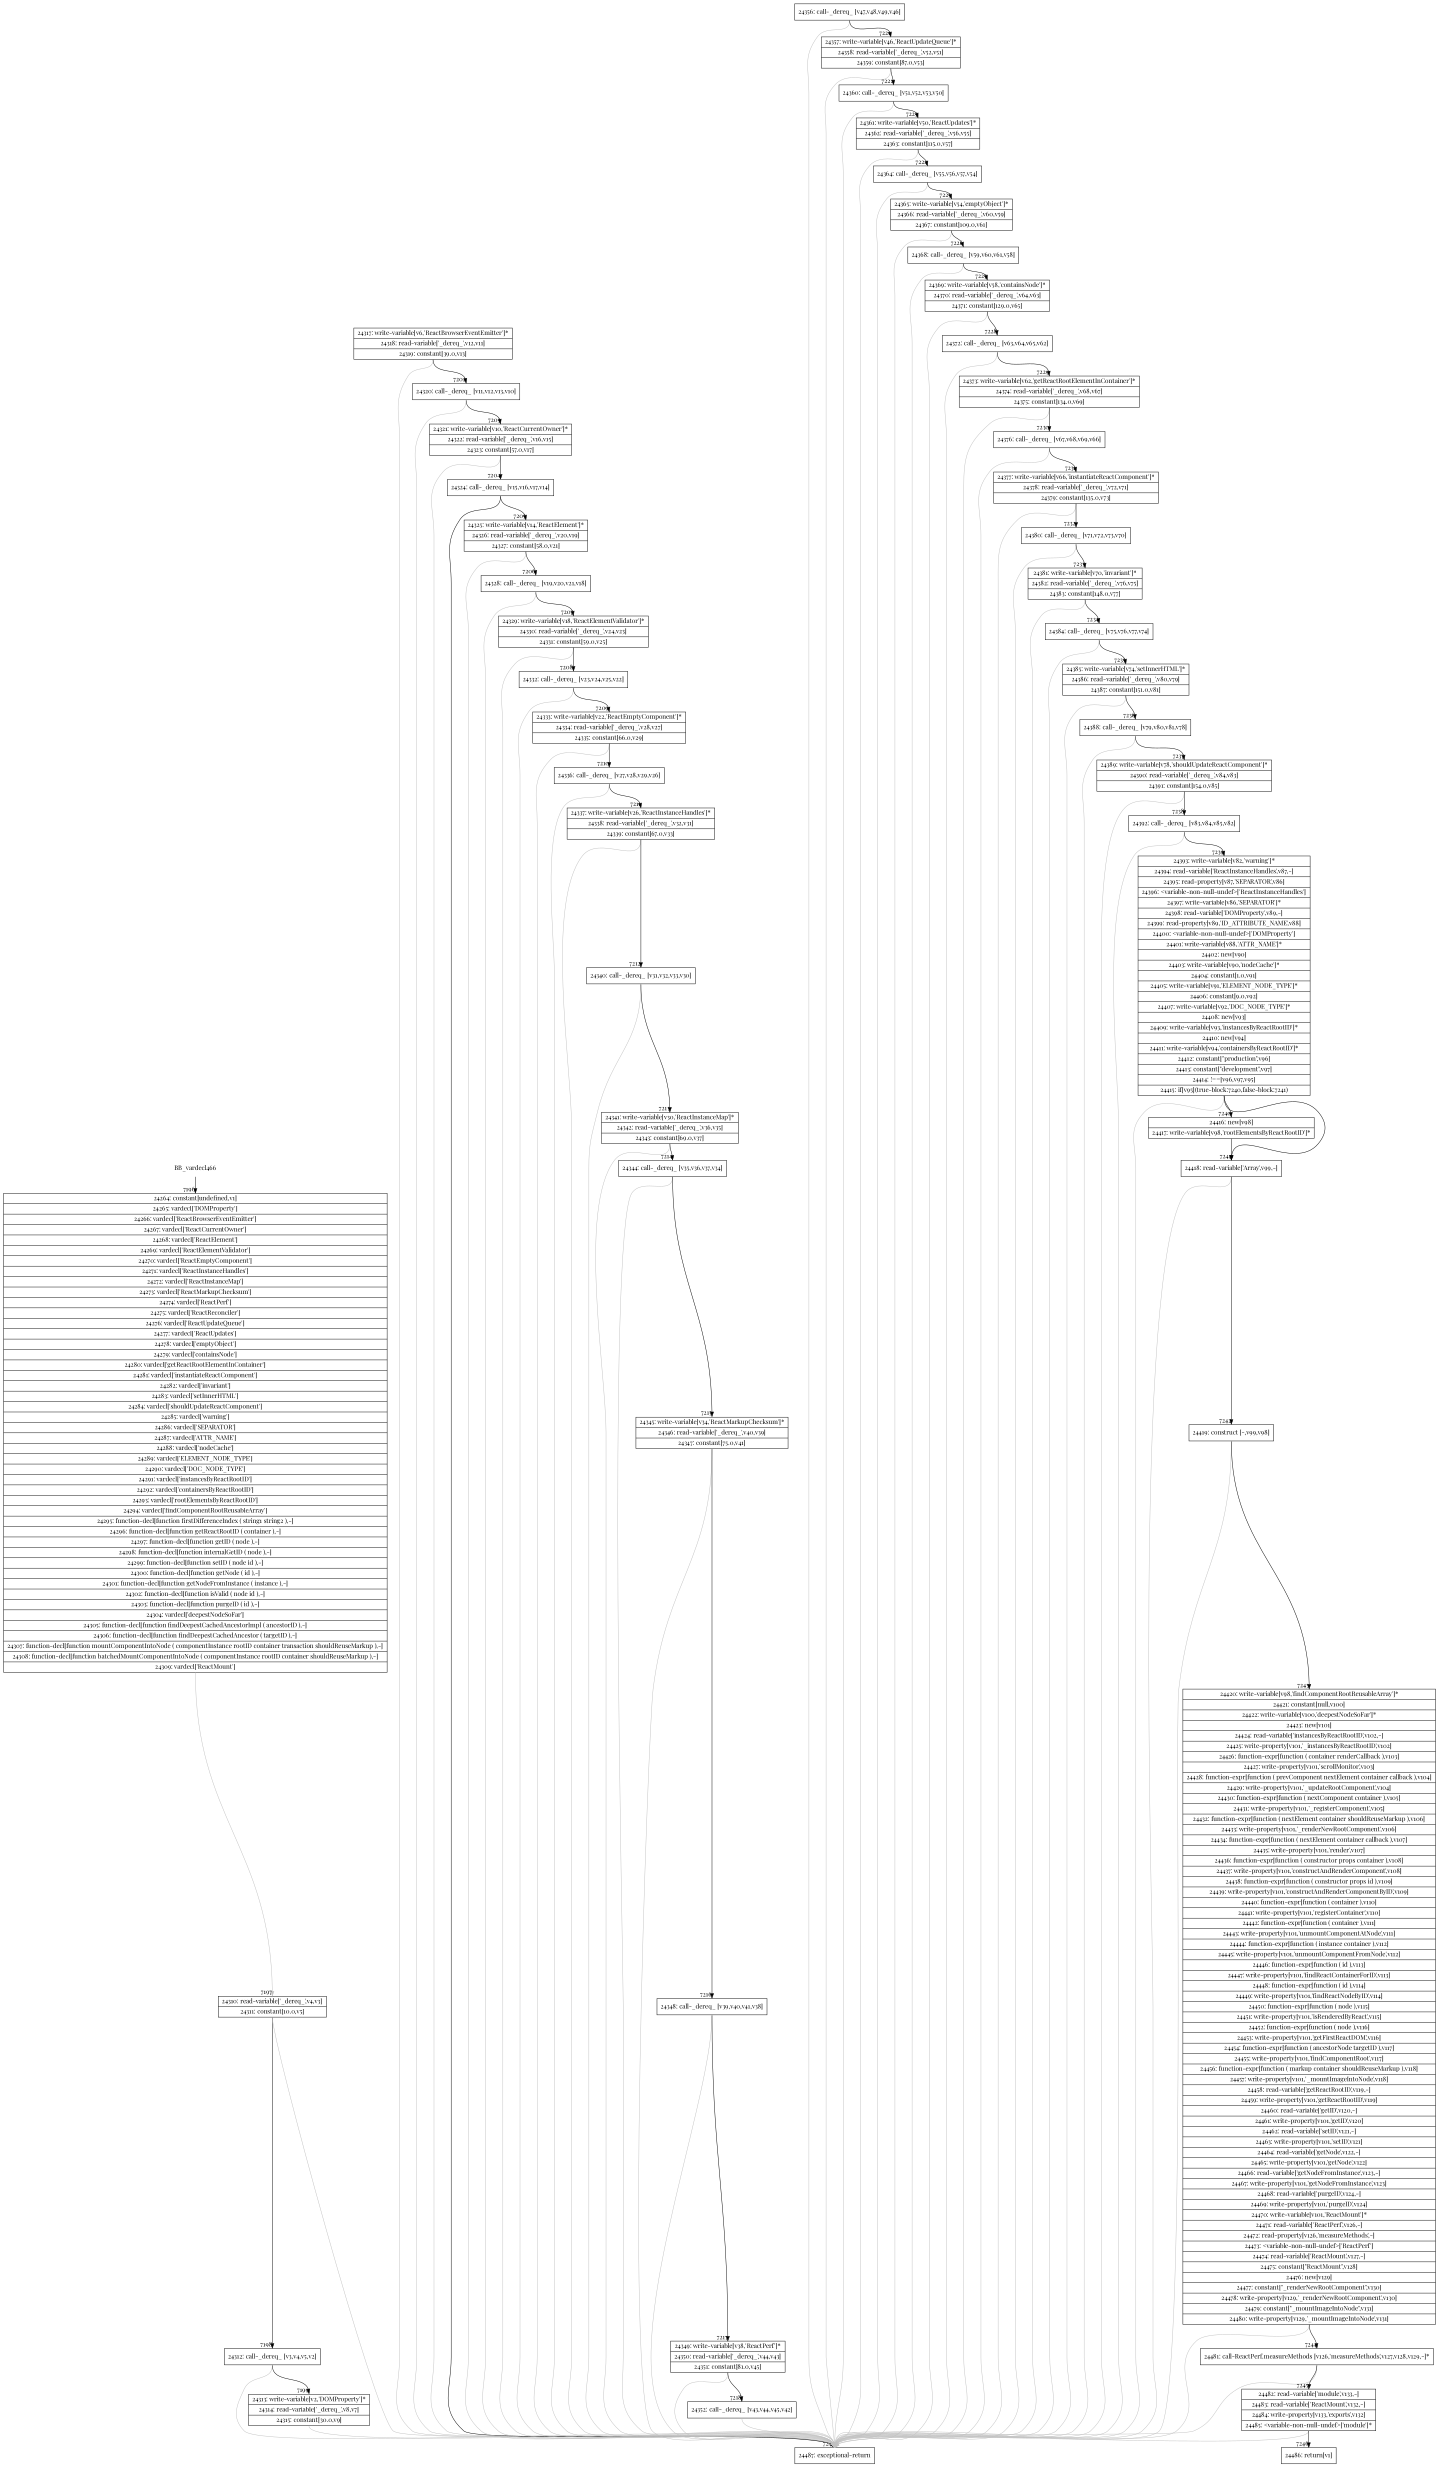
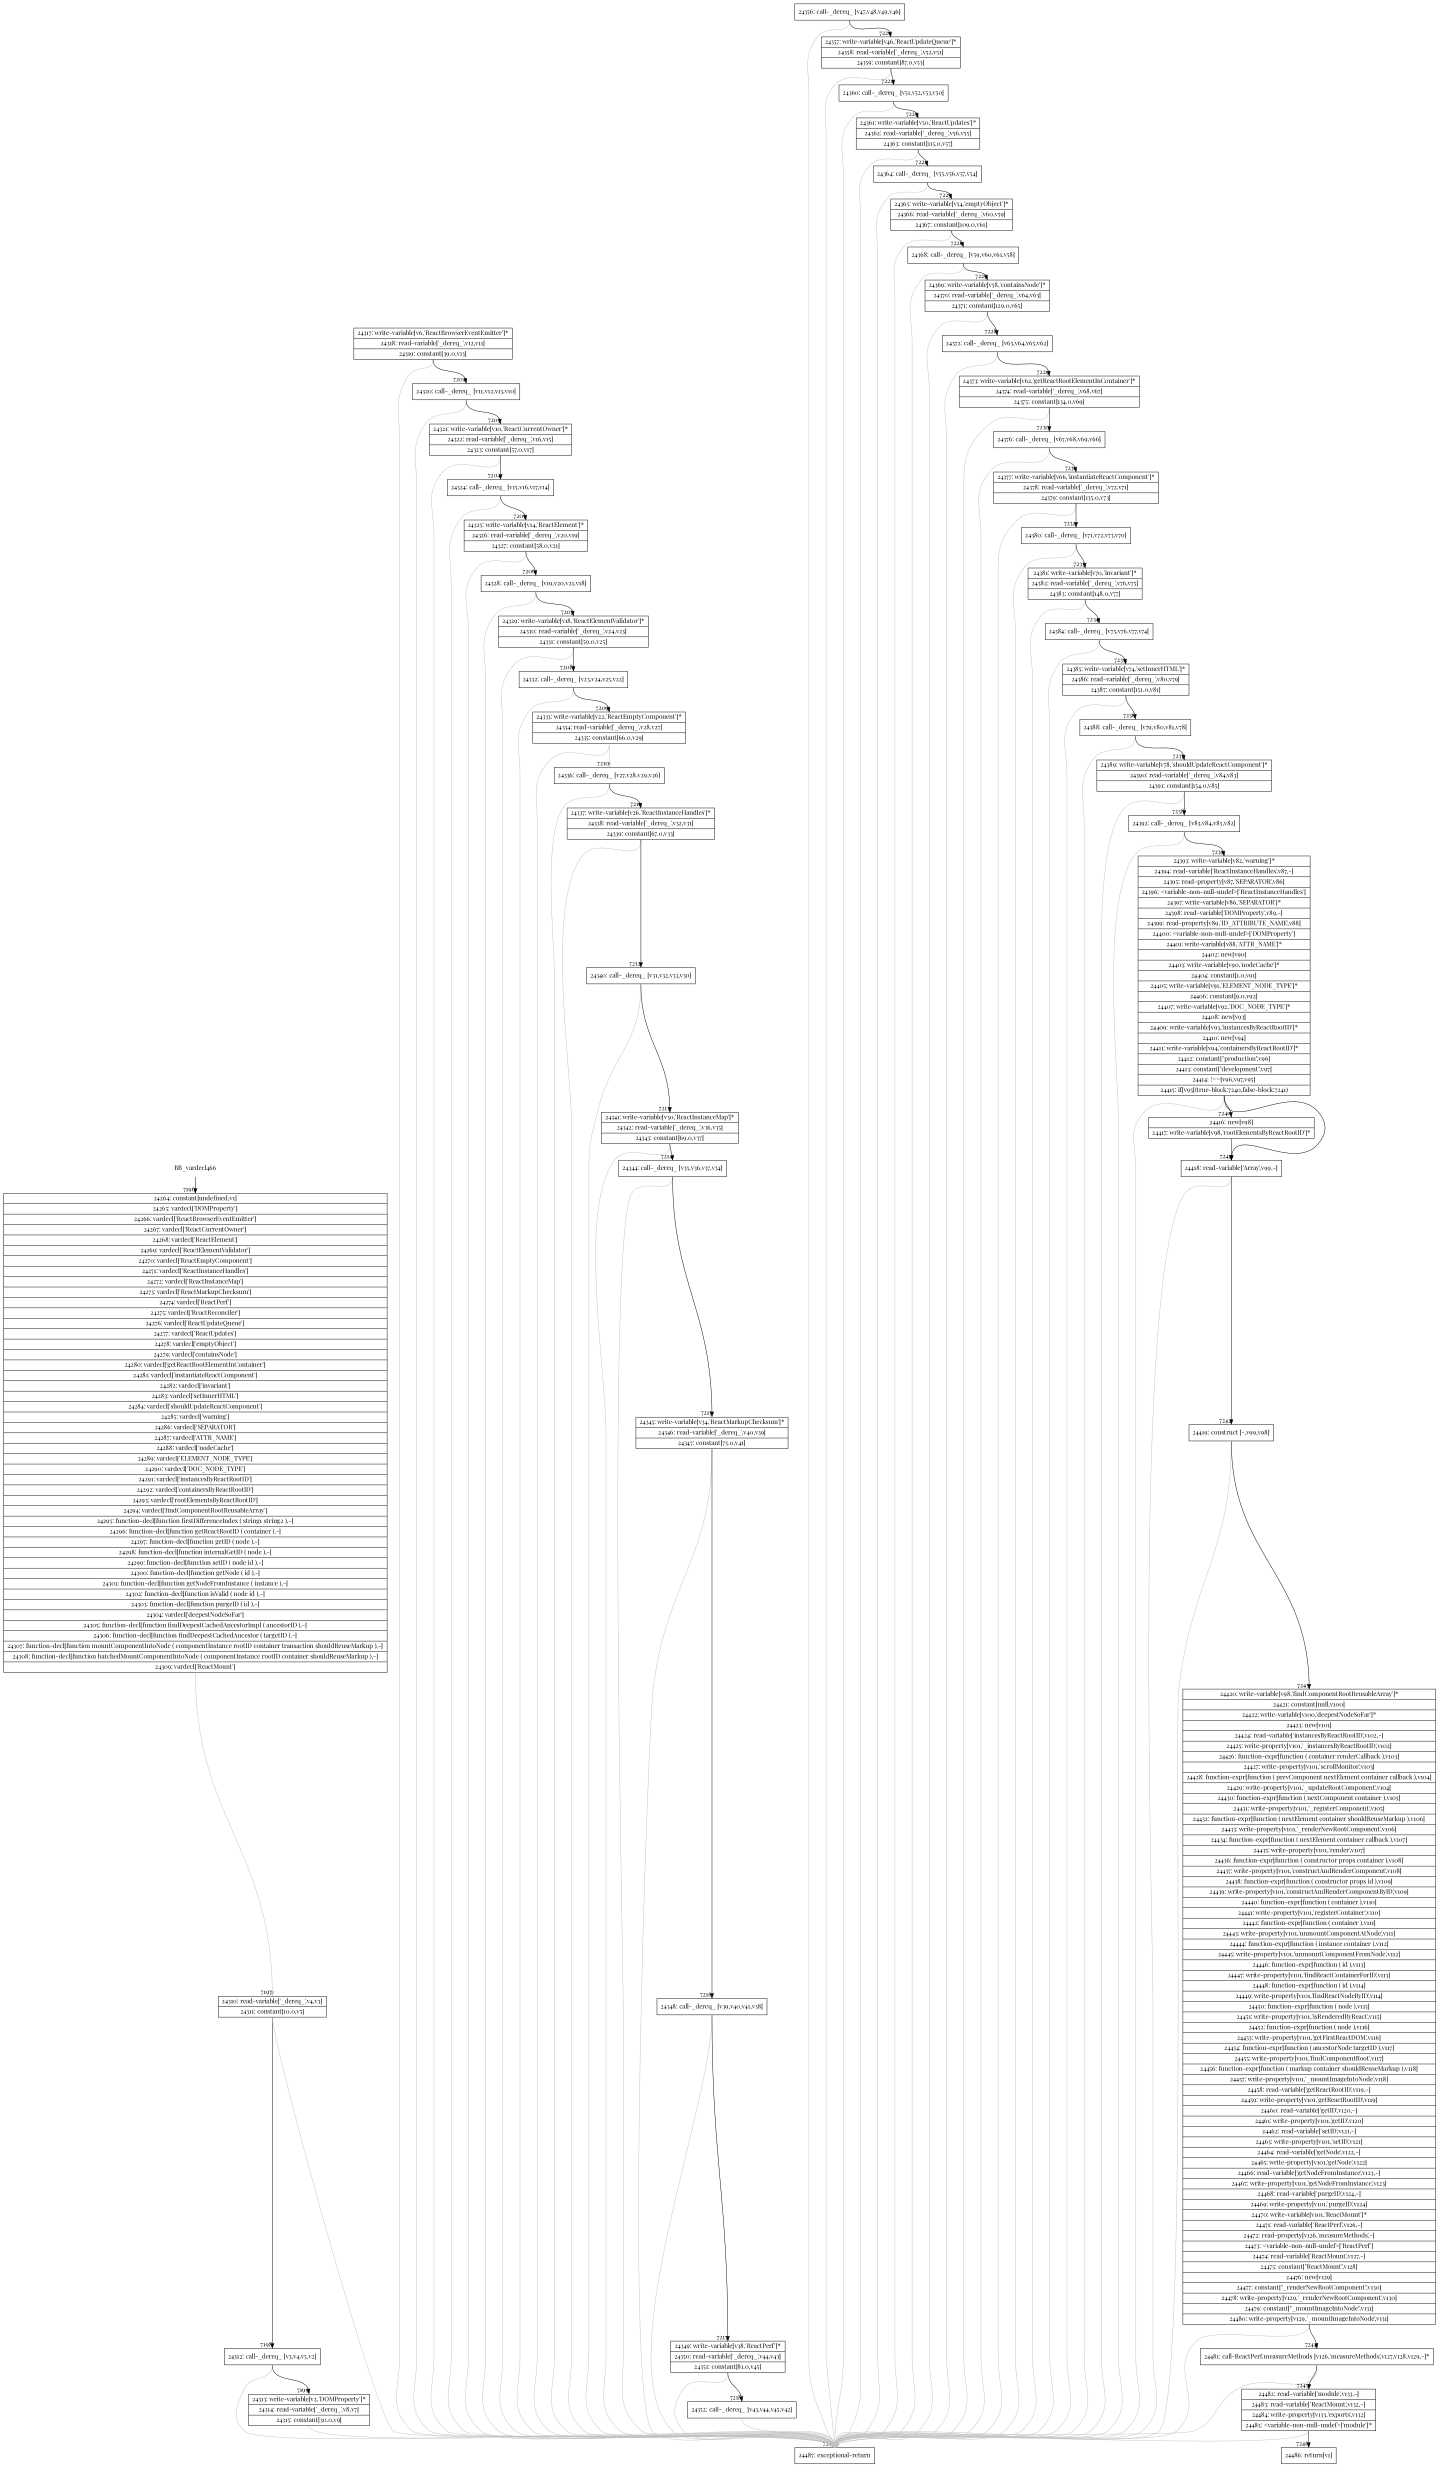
(609, 753) -> (609, 753)
(451, 1635) -> (451, 1635)
